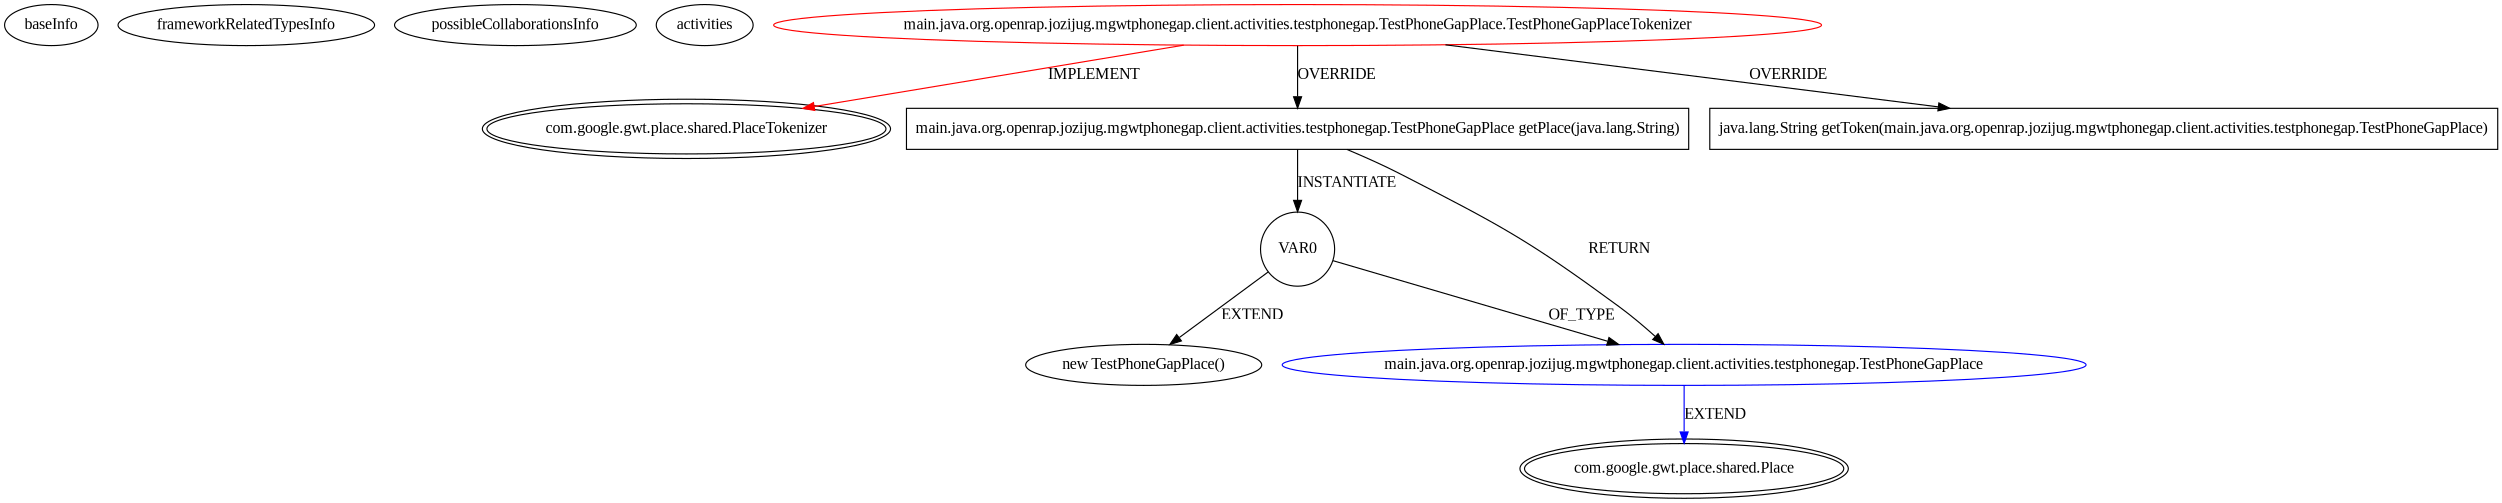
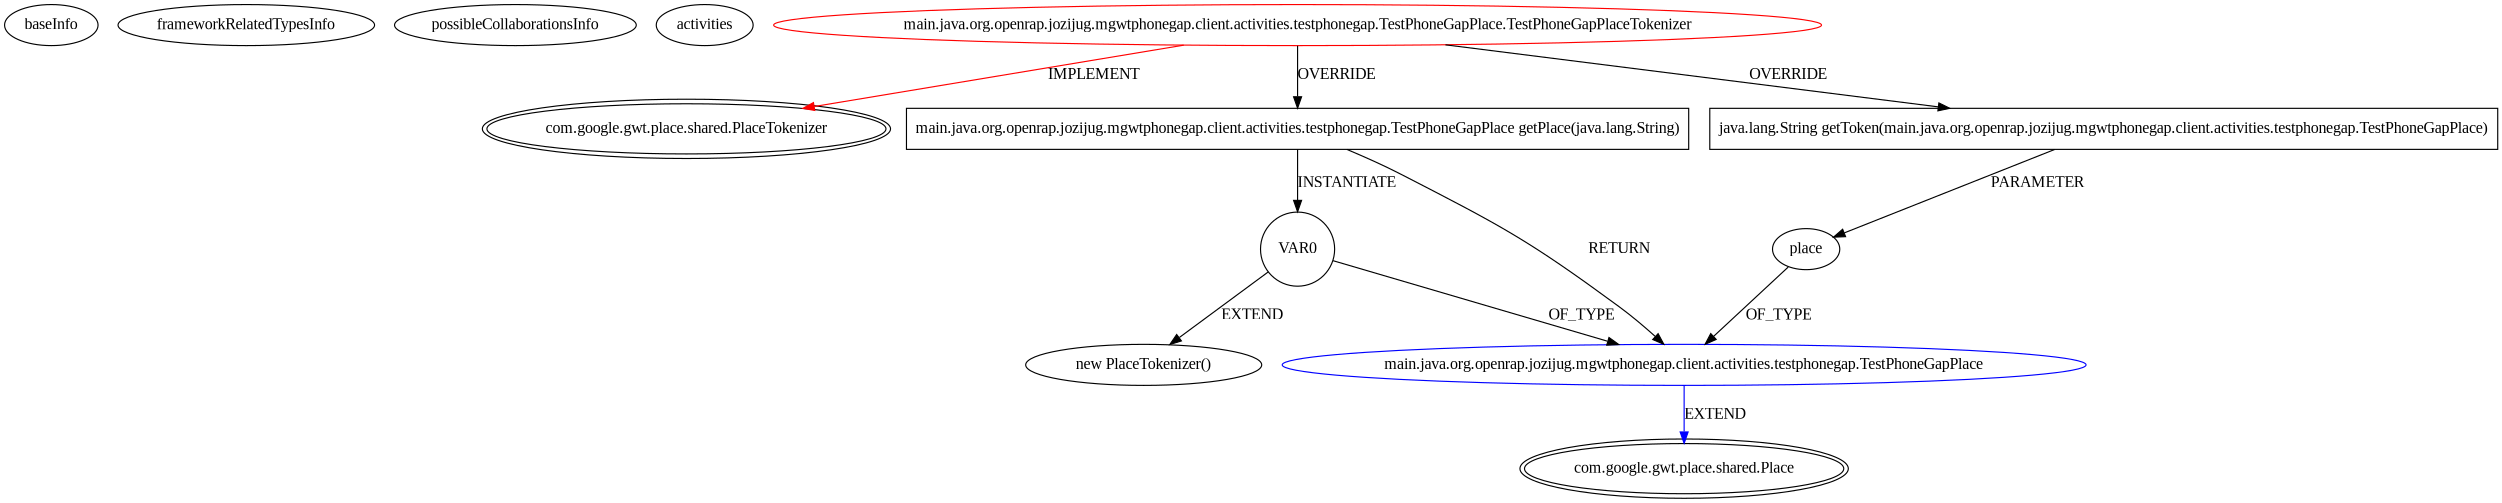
none -> (1806, 249)
(1144, 365) -> (1144, 365)
